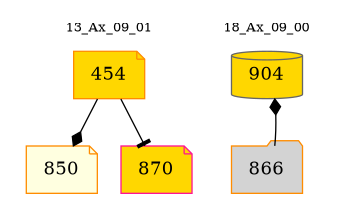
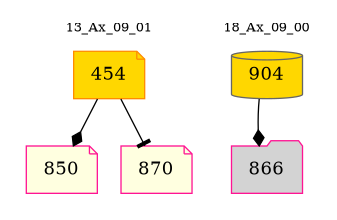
(276, 130) -> (258, 115)
(62, 170) -> (62, 170)
(157, 170) -> (157, 170)
(267, 170) -> (267, 170)
